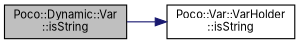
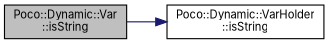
(231, 22) -> (245, 22)
